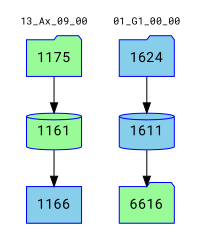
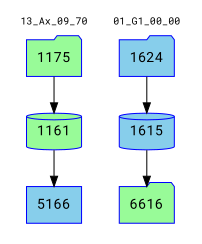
(55, 22) -> (55, 22)
(147, 132) -> (147, 132)
(54, 205) -> (54, 205)
